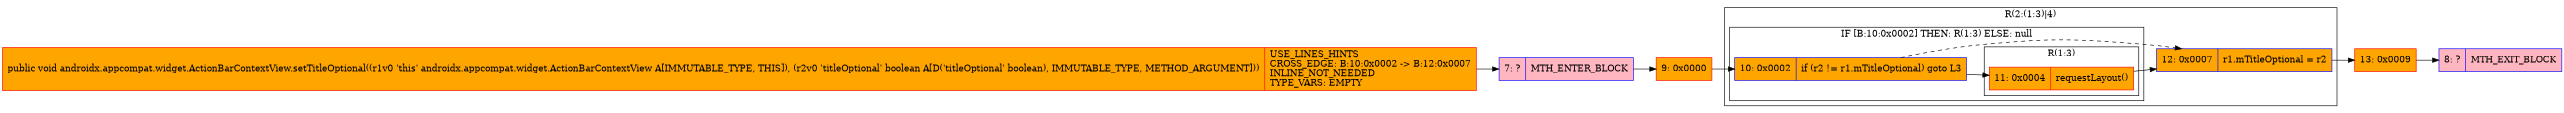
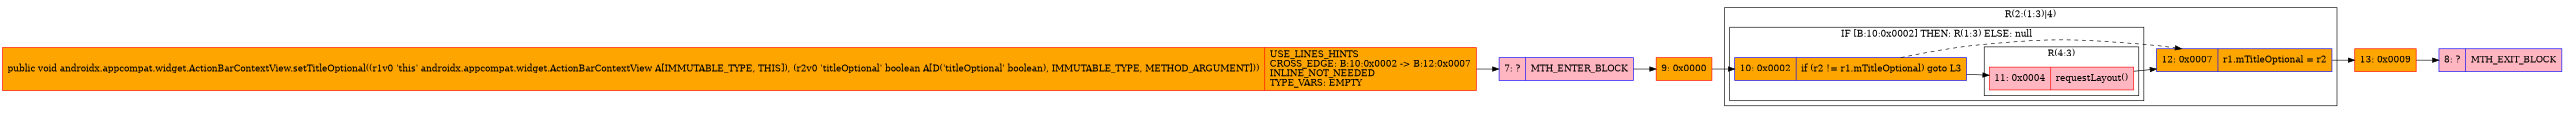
(2062, 54) -> (2062, 54)
(2062, 79) -> (2062, 79)
